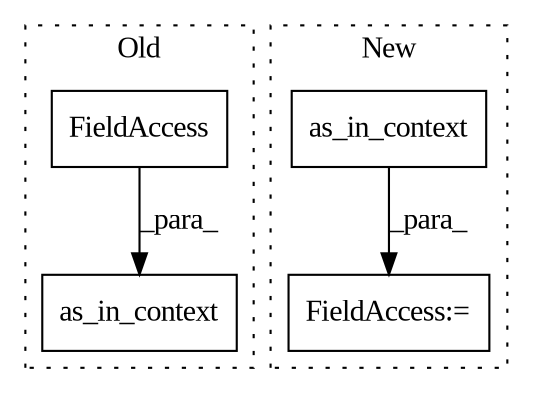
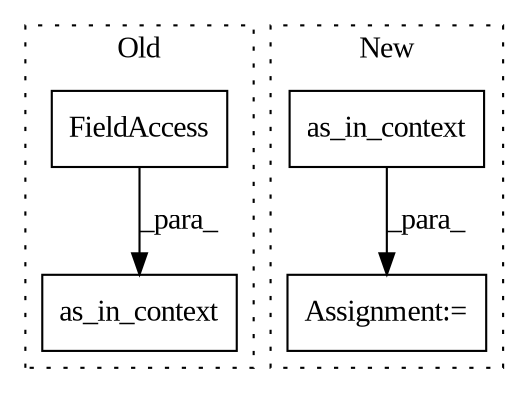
(389, 313) -> (387, 313)
